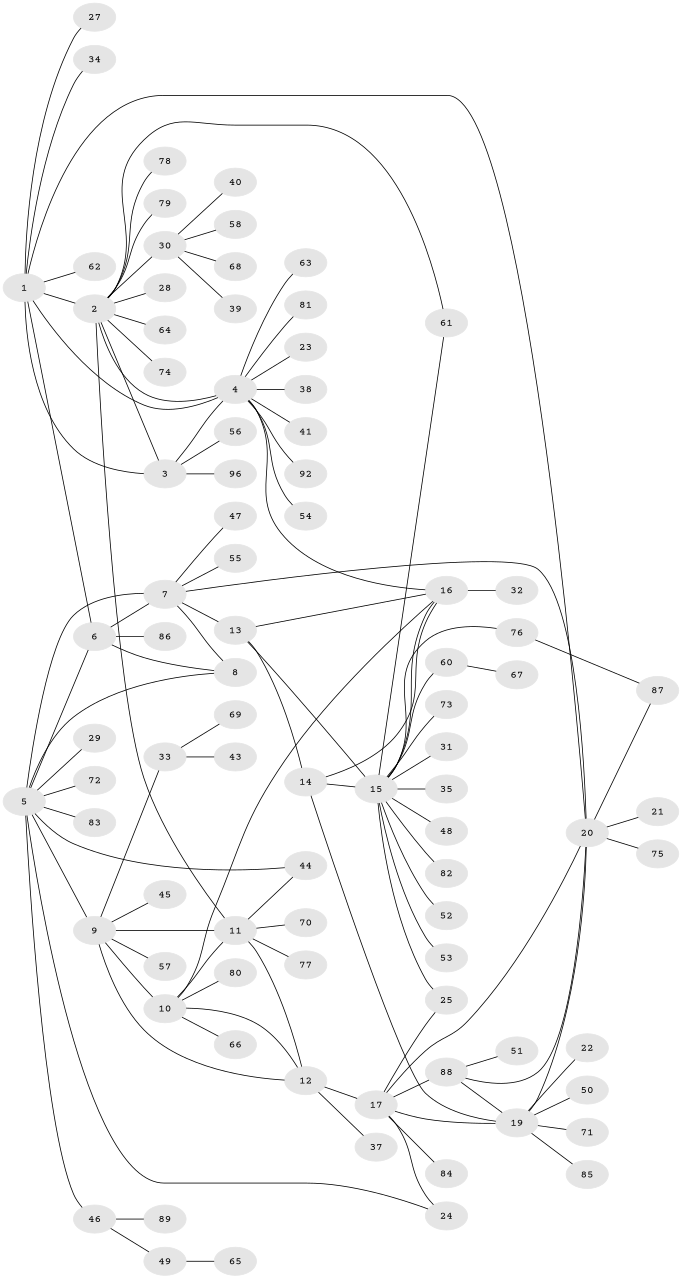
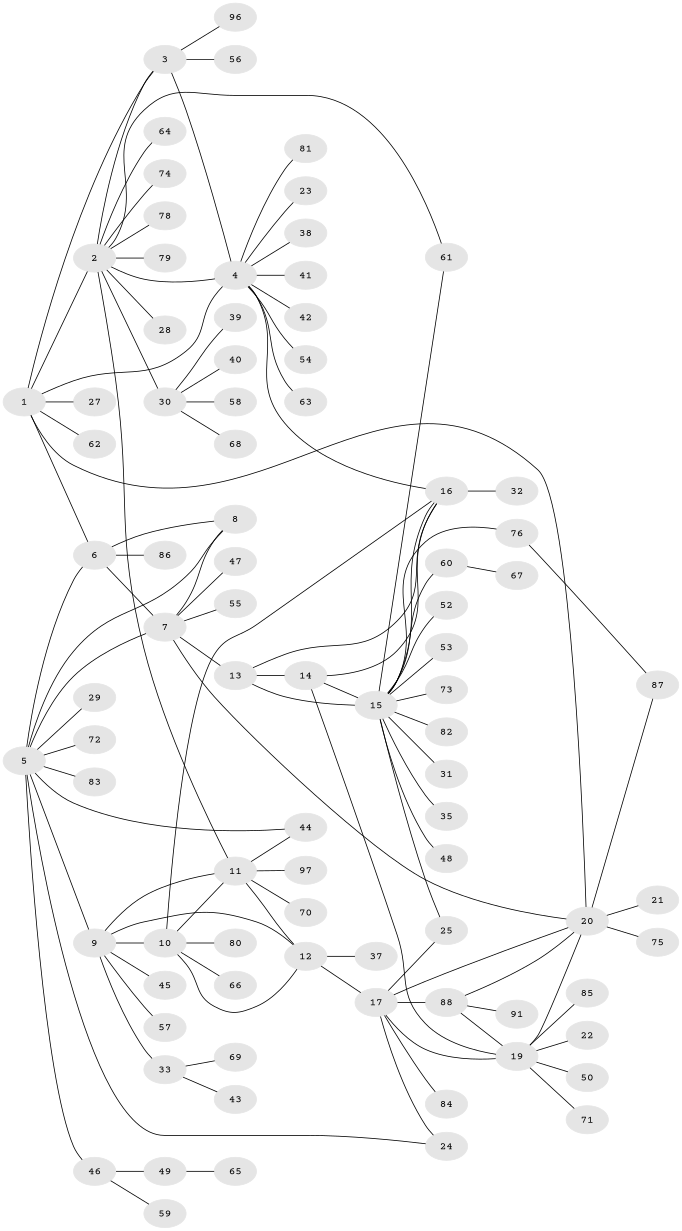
(95, 59) -> none
(306, 474) -> (306, 317)
(306, 965) -> (306, 870)
(517, 1051) -> (517, 1014)
(165, 1219) -> (165, 1214)
